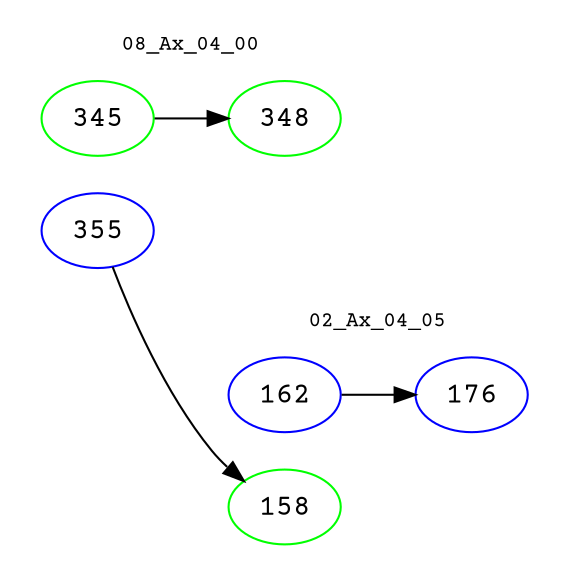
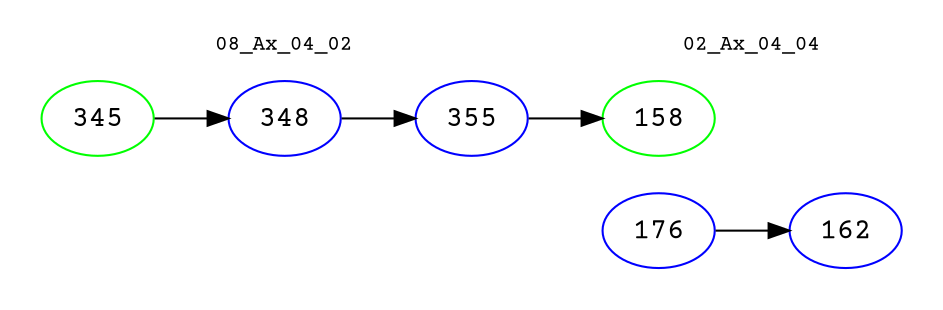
(191, 45) -> (285, 45)
(285, 118) -> (285, 118)
none -> (368, 118)
(378, 321) -> (752, 45)
(368, 395) -> (742, 231)
